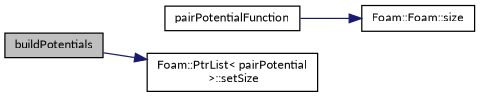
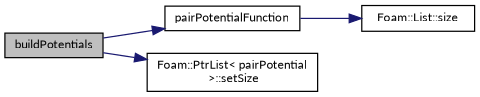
(418, 18) -> (418, 18)
none -> (128, 34)
